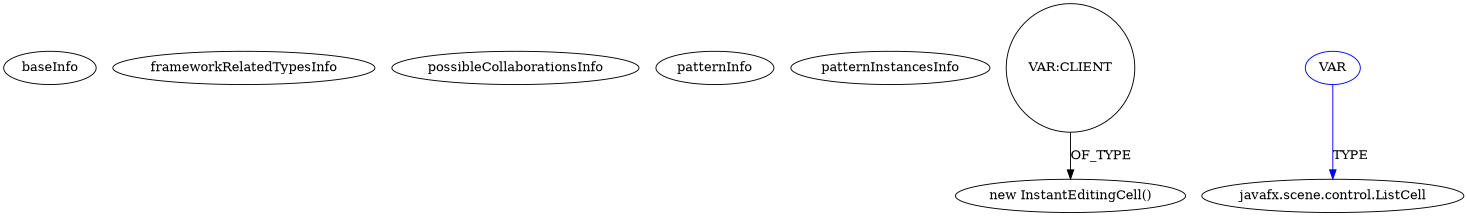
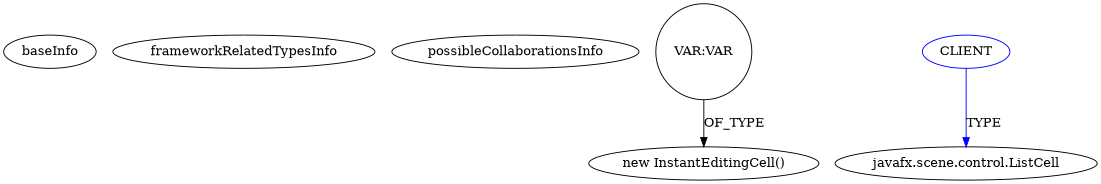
(715, 68) -> none
(890, 68) -> none
(1070, 68) -> (704, 52)
(1333, 68) -> (966, 52)
